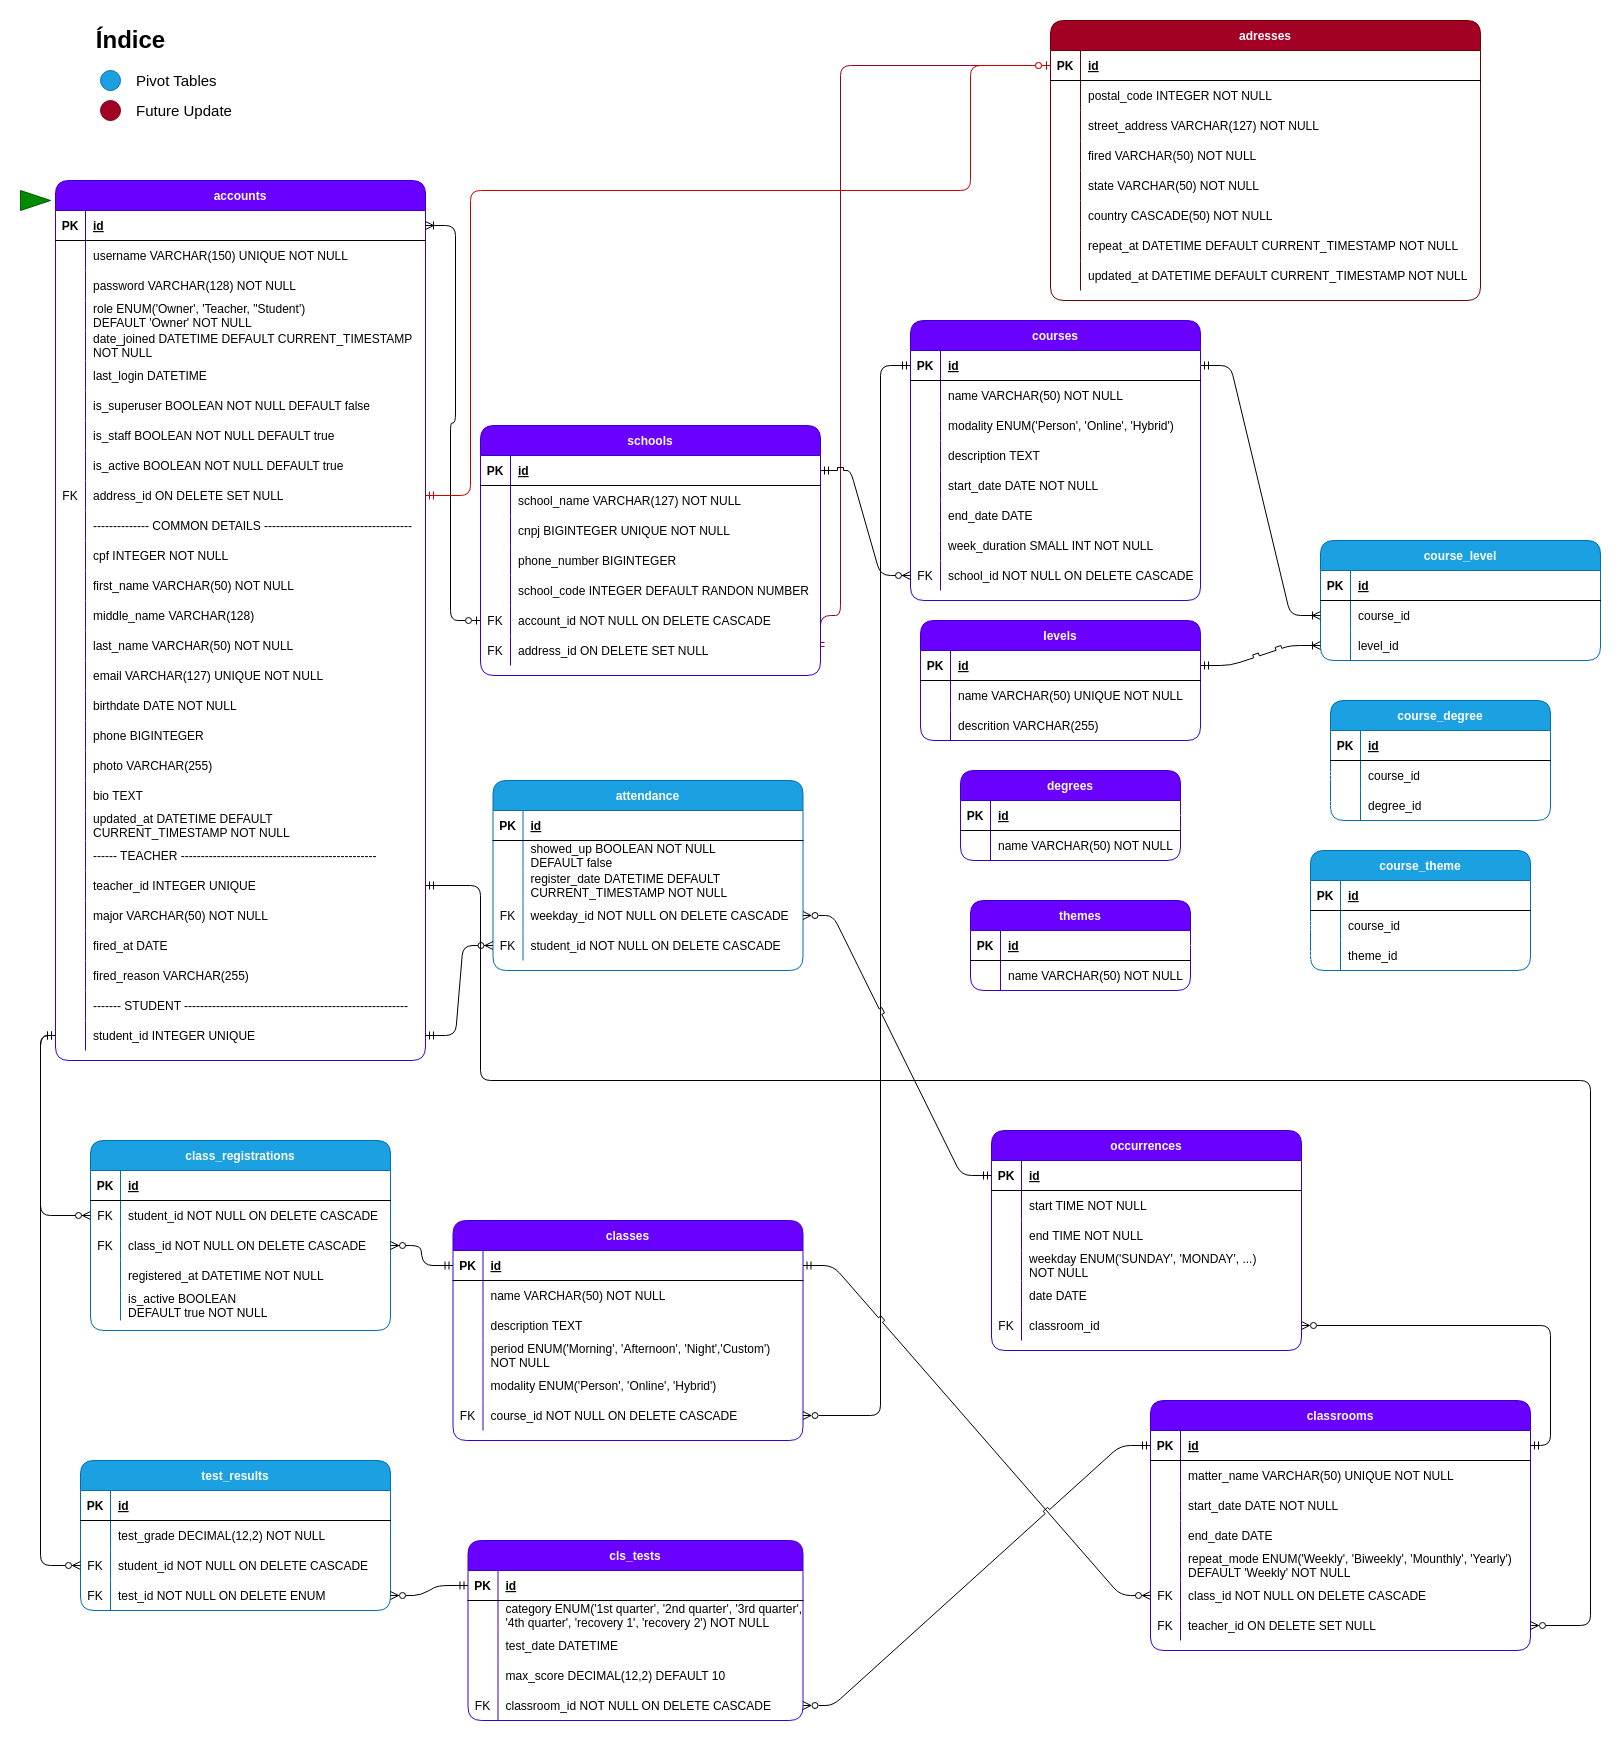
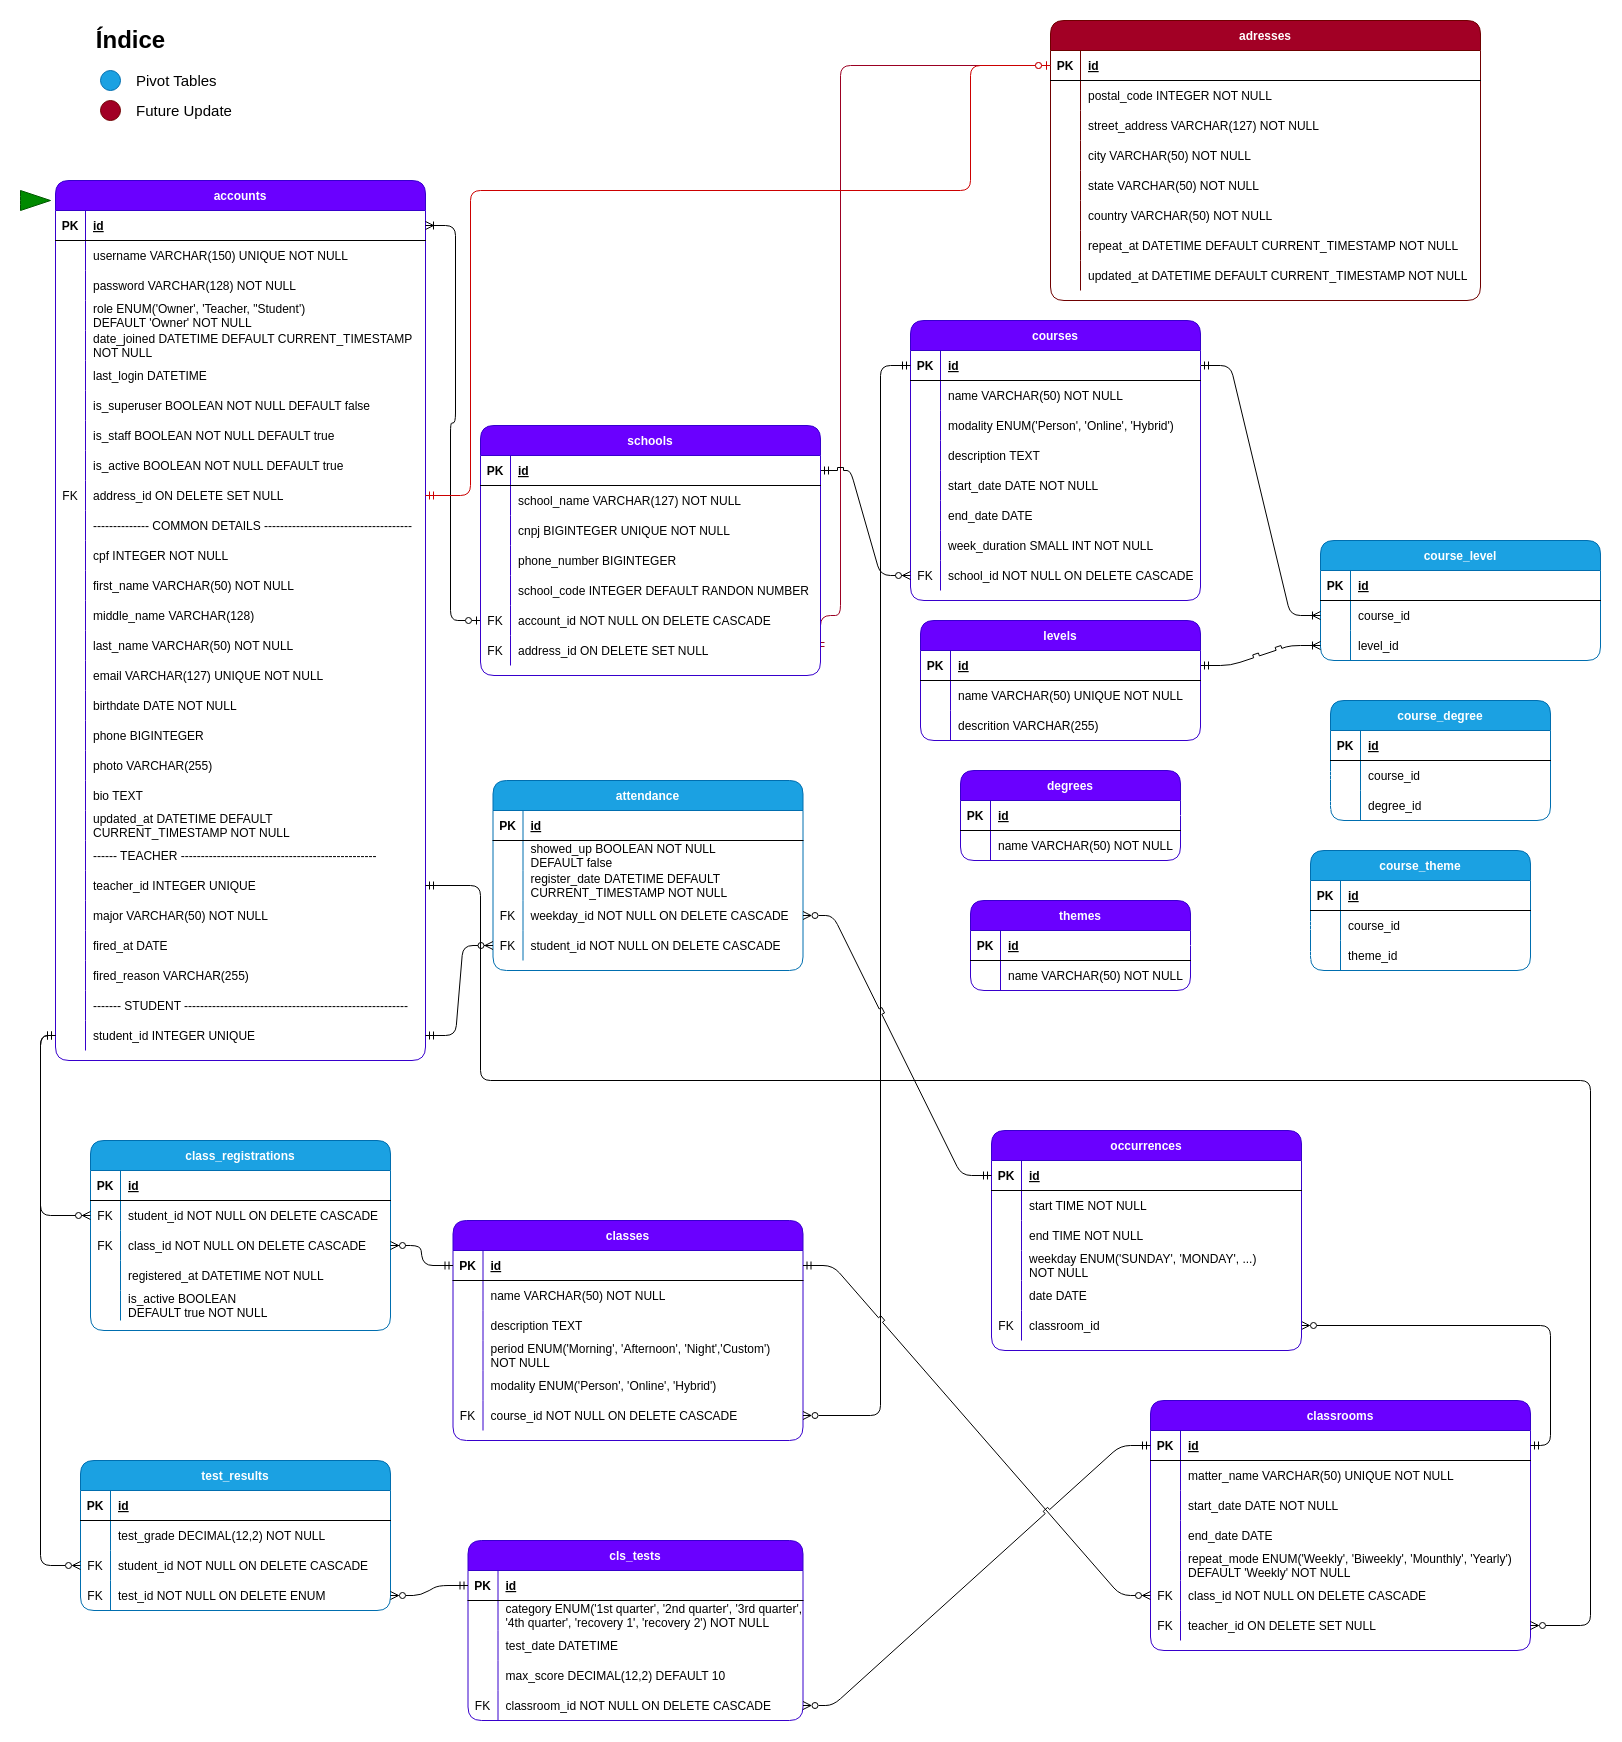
(1169, 156) -> (1166, 156)
(1177, 216) -> (1177, 216)
